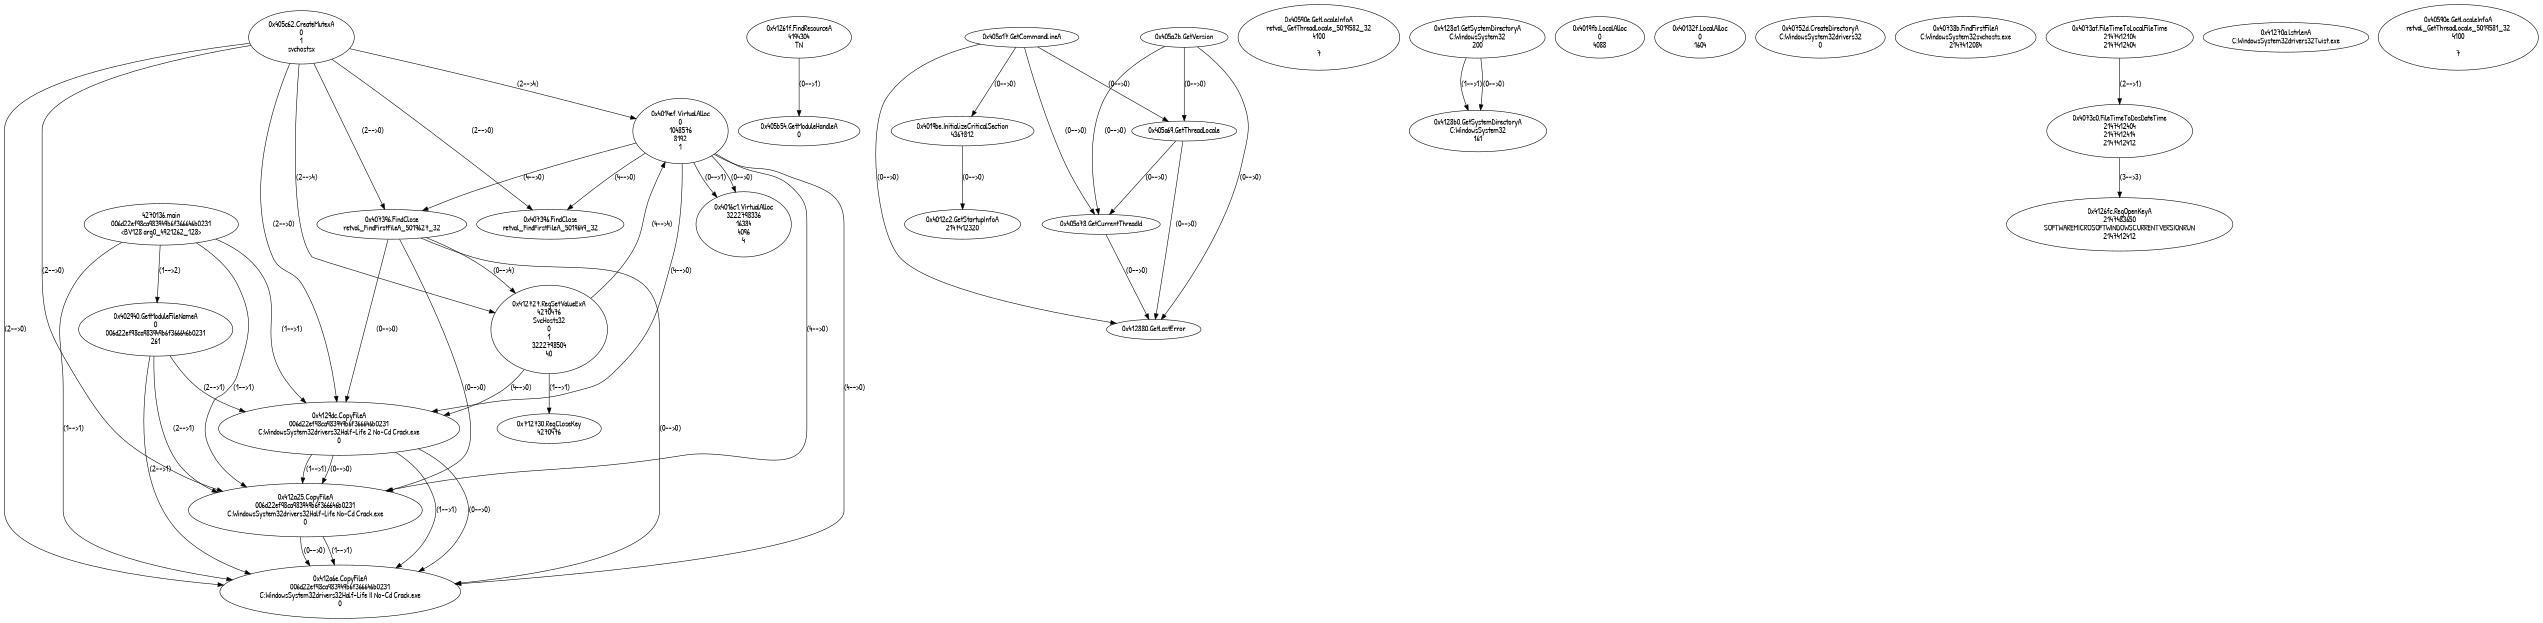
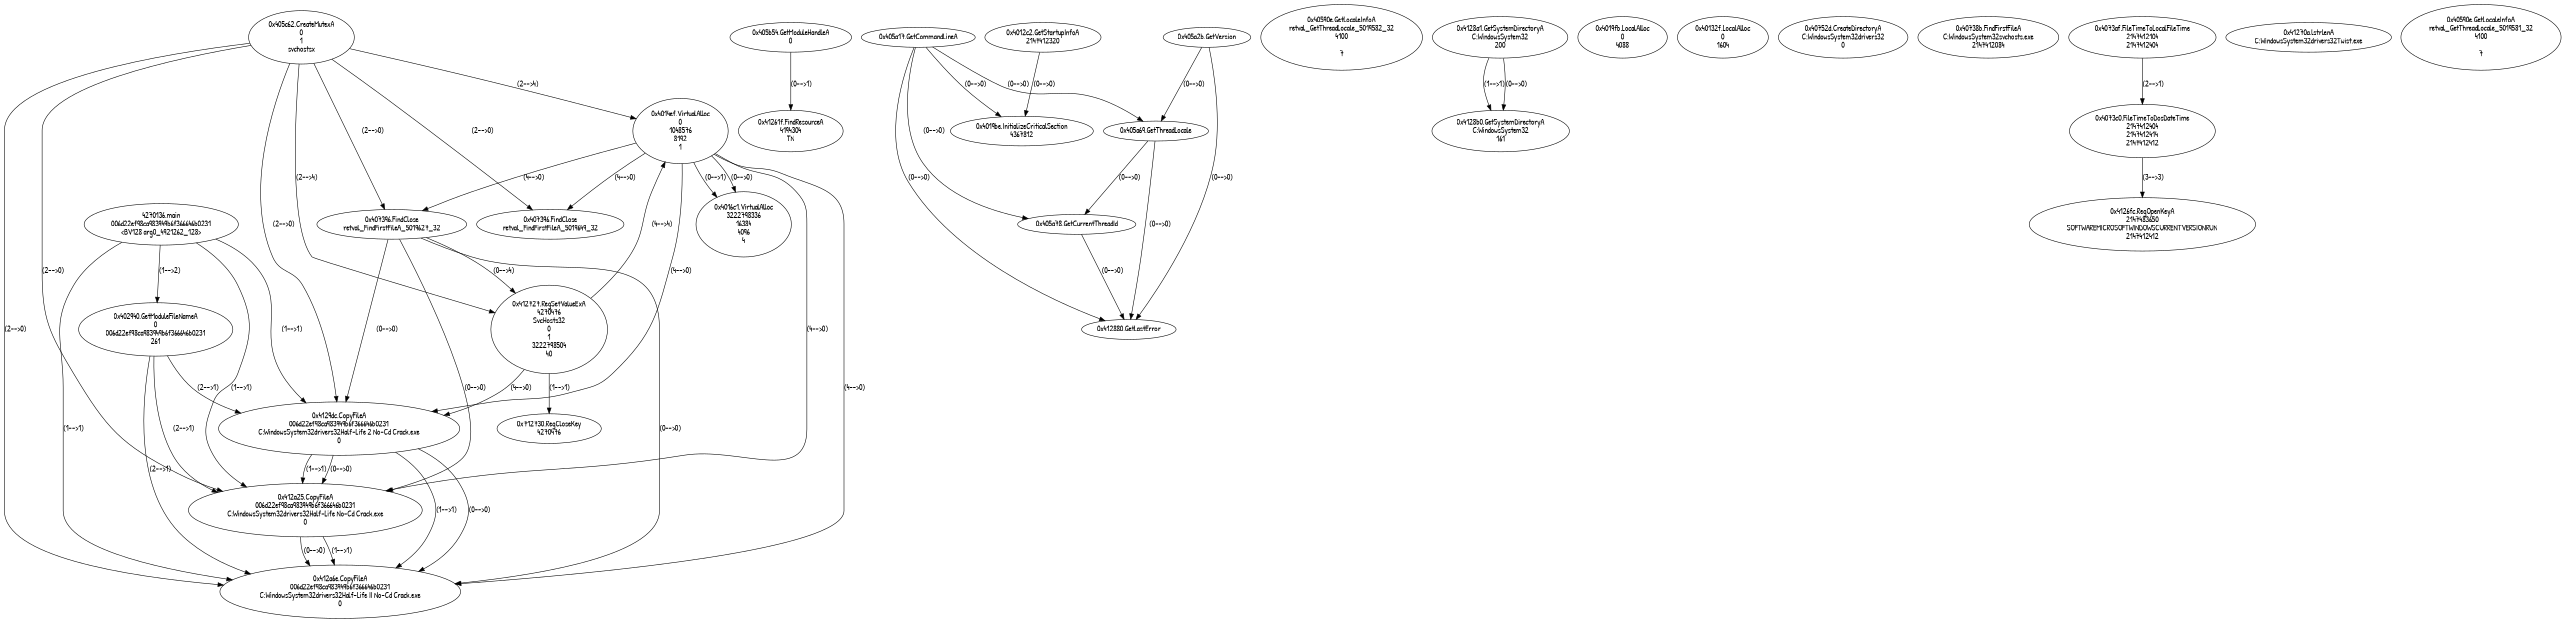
(799, 84) -> (791, 78)
(1099, 113) -> none
(963, 175) -> (1033, 81)
